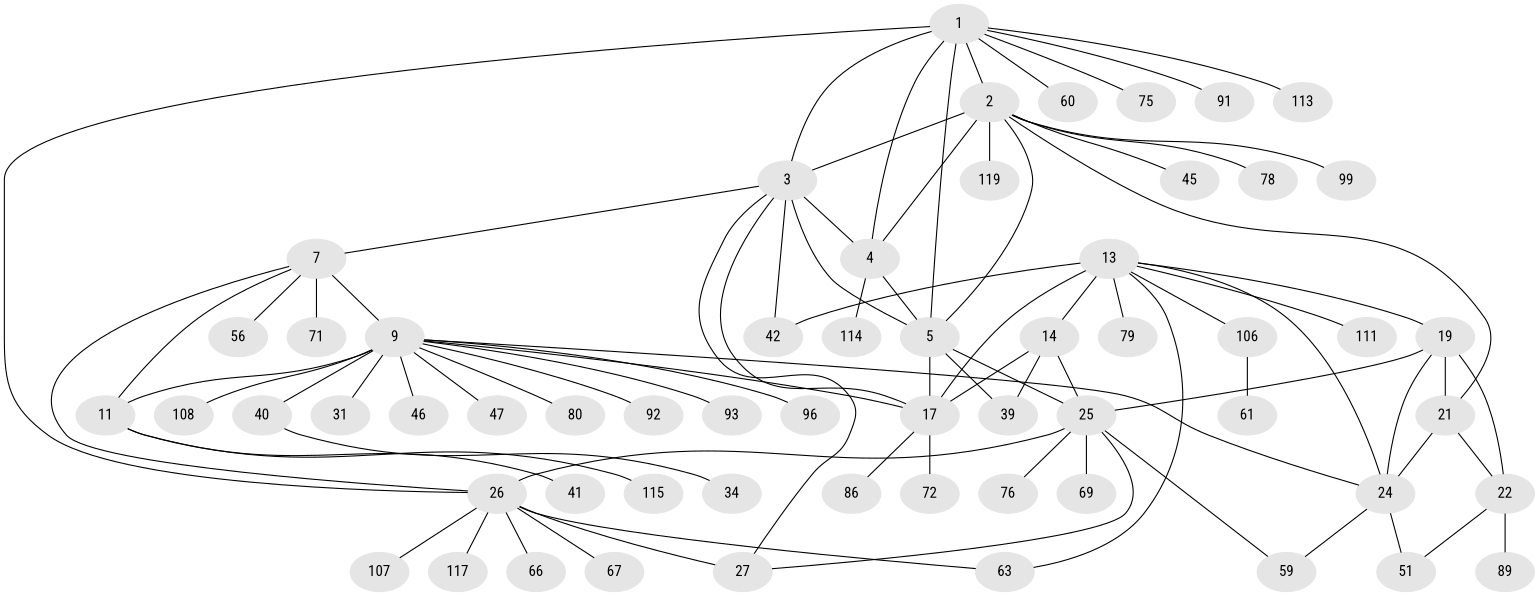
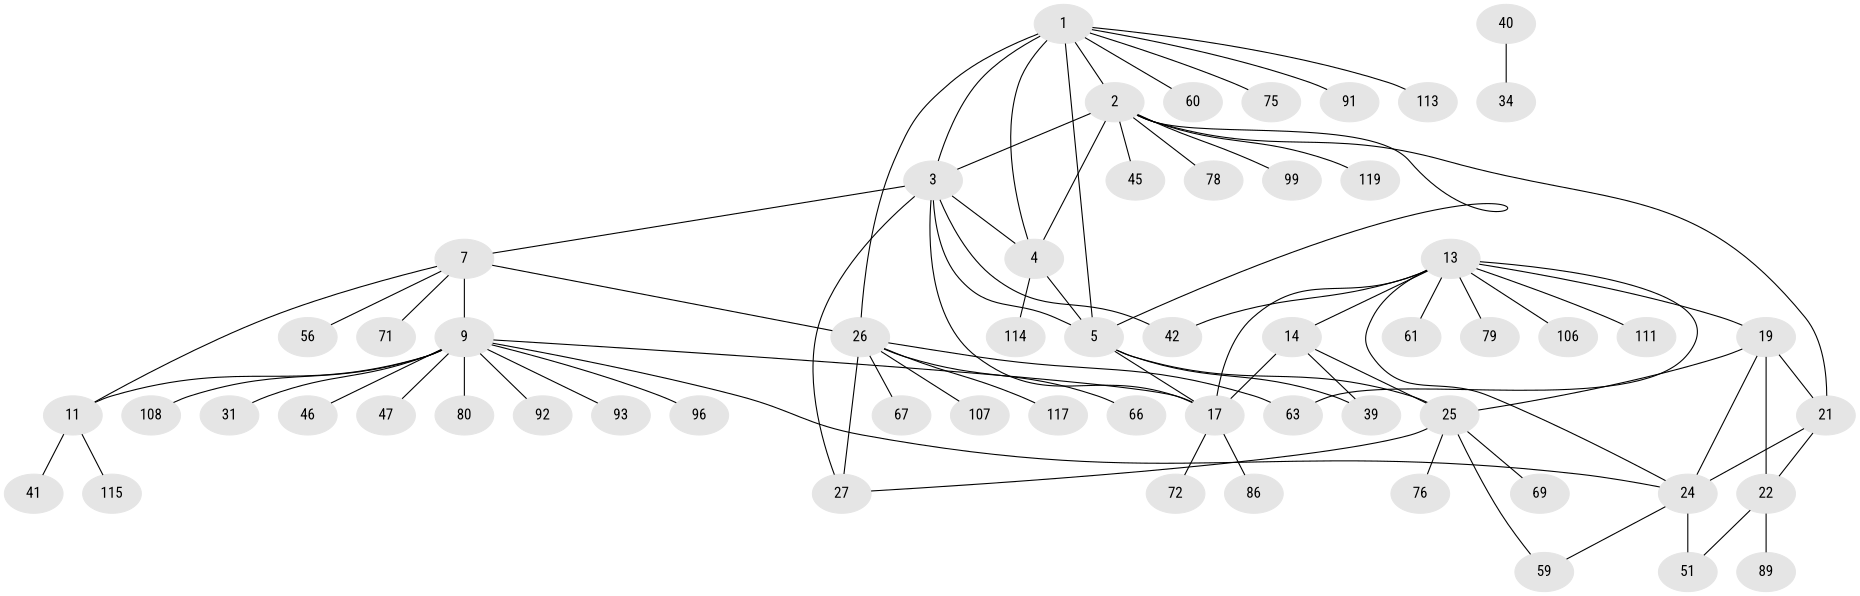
(328, 376) -> none
(1247, 376) -> (1431, 298)
(792, 455) -> none
